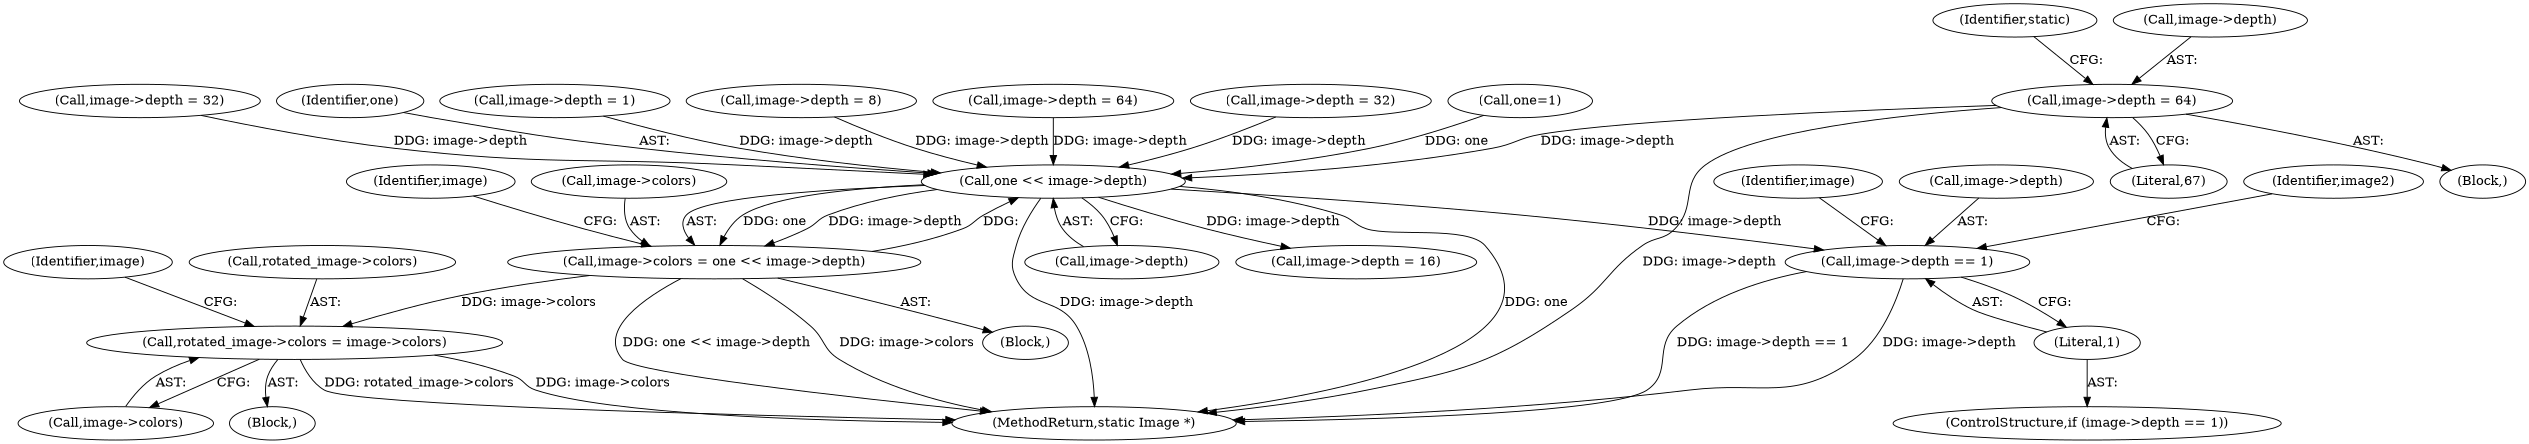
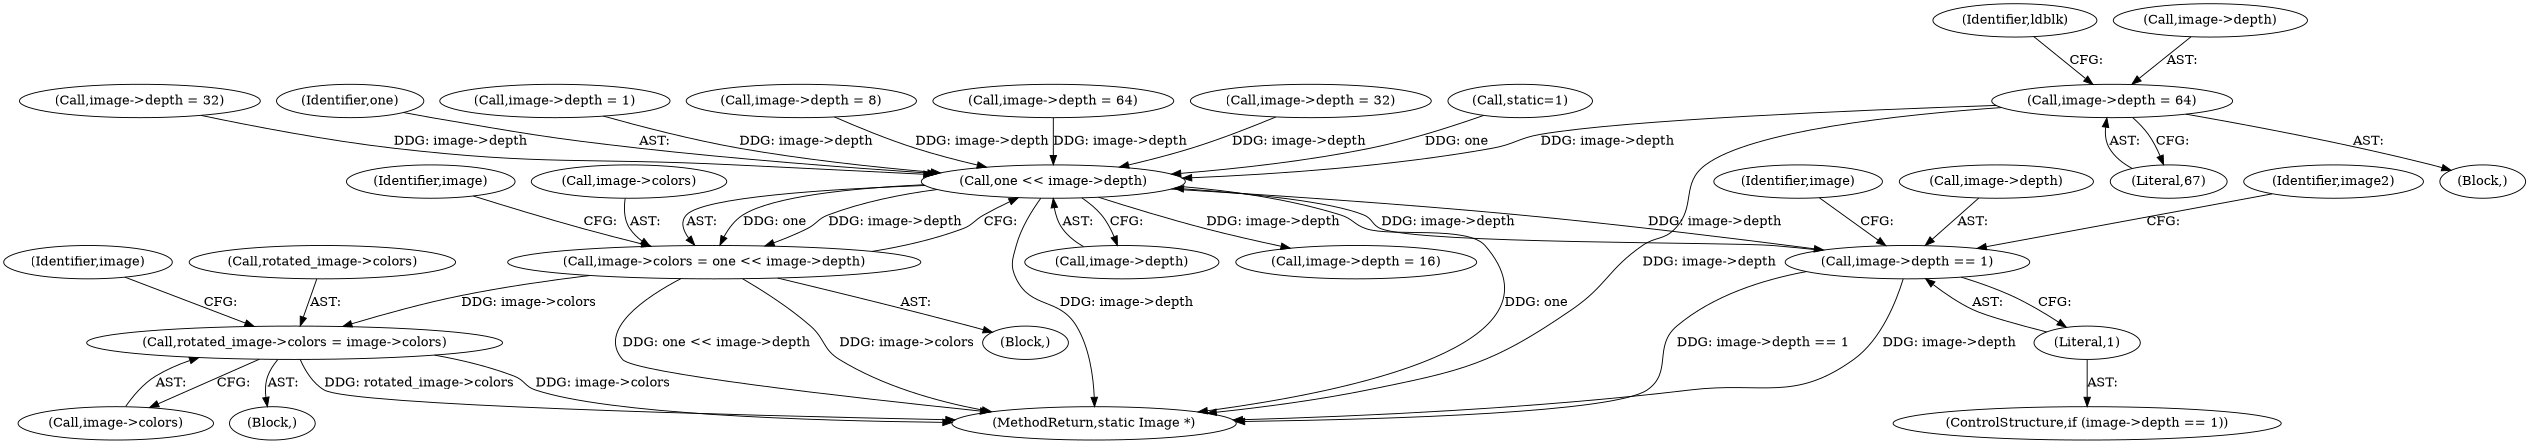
(2015, 20) -> (2015, 20)
(1520, 101) -> (1520, 101)
(1003, 222) -> (1003, 222)
none -> (1499, 239)
